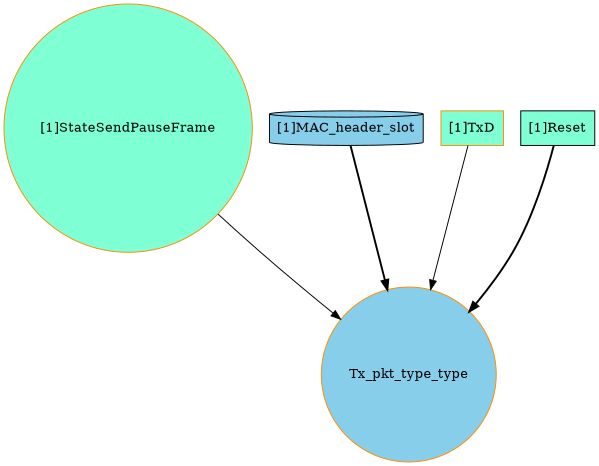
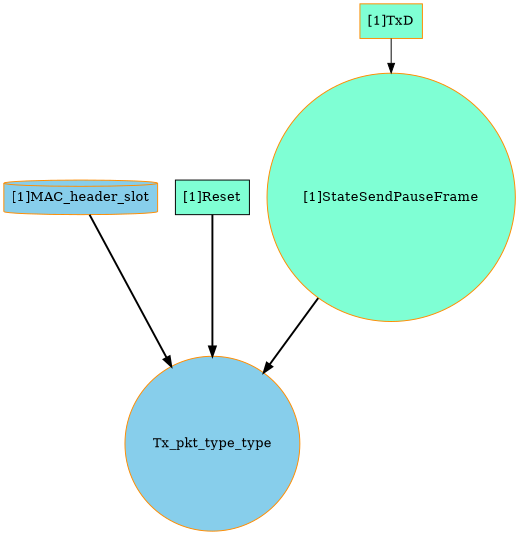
(346, 128) -> (81, 197)
(451, 213) -> (391, 51)
(275, 265) -> (294, 331)
